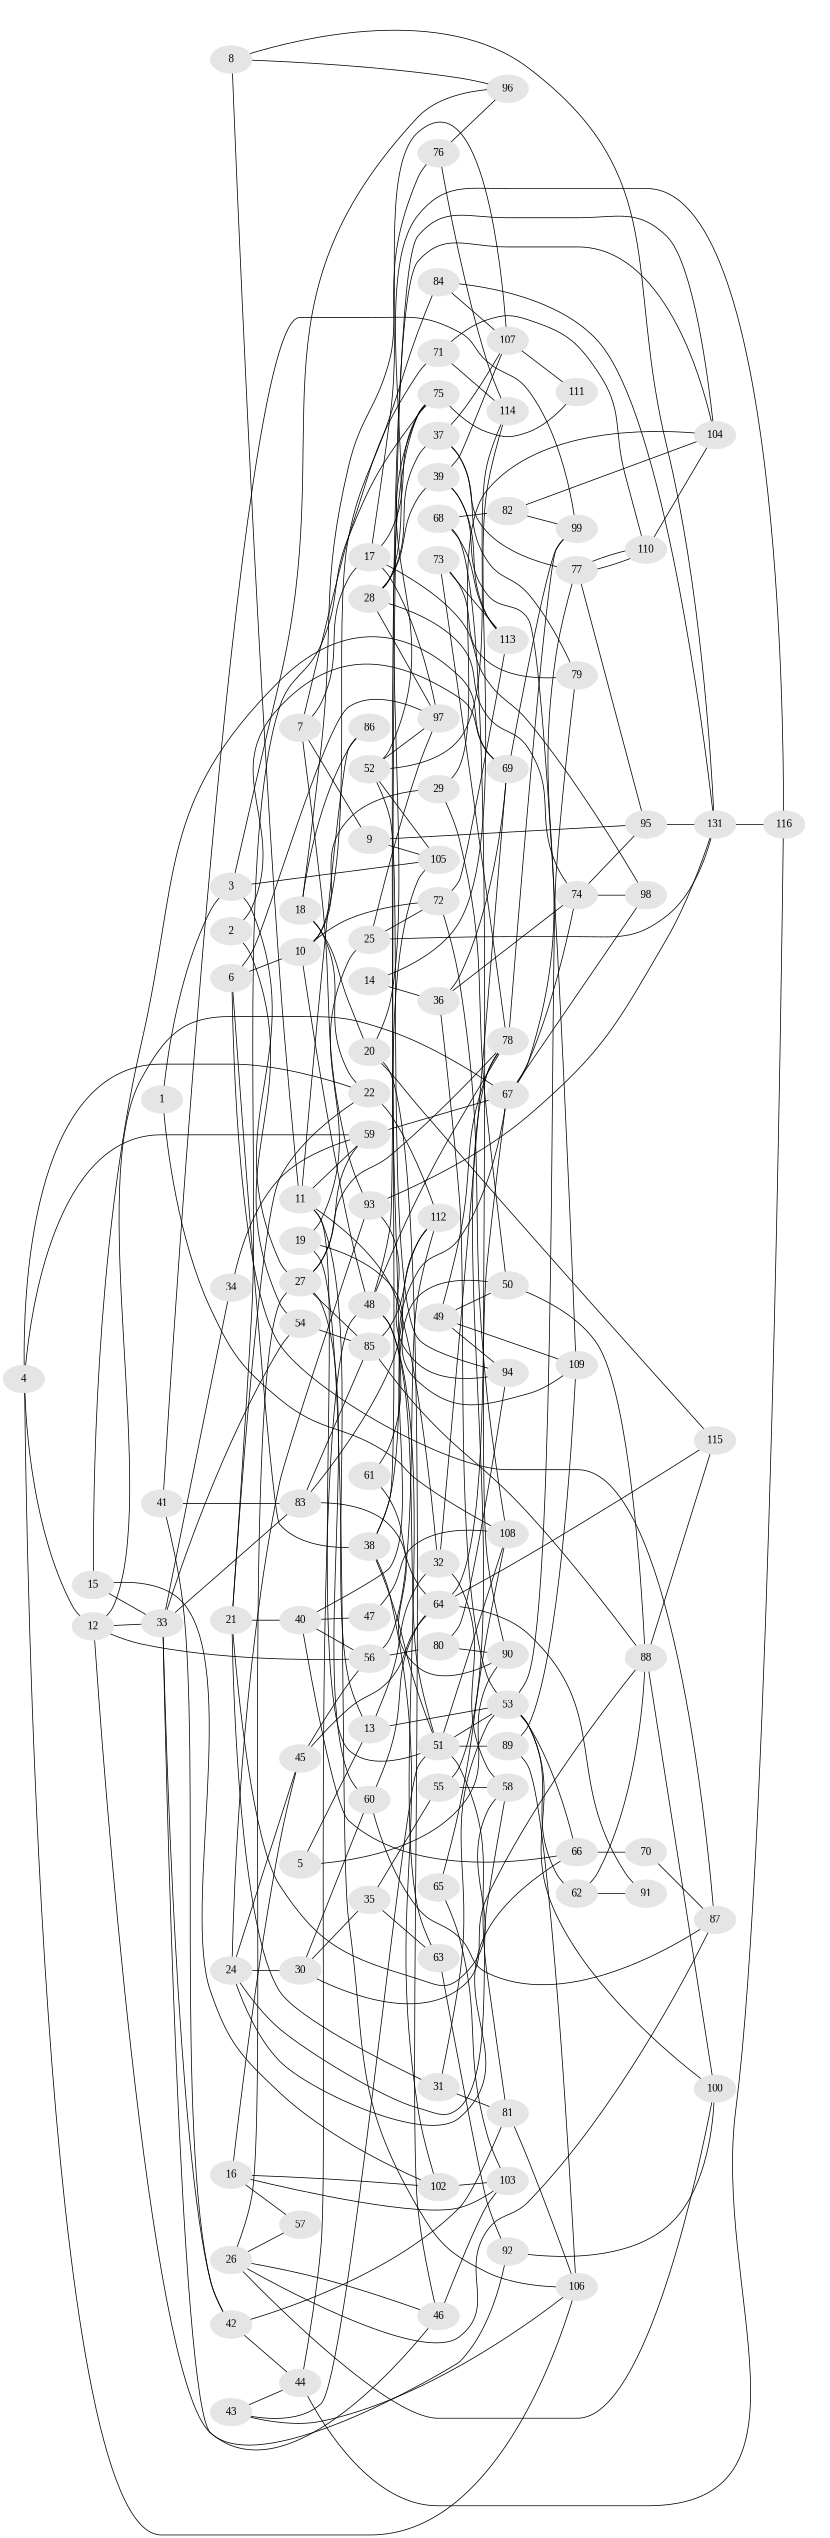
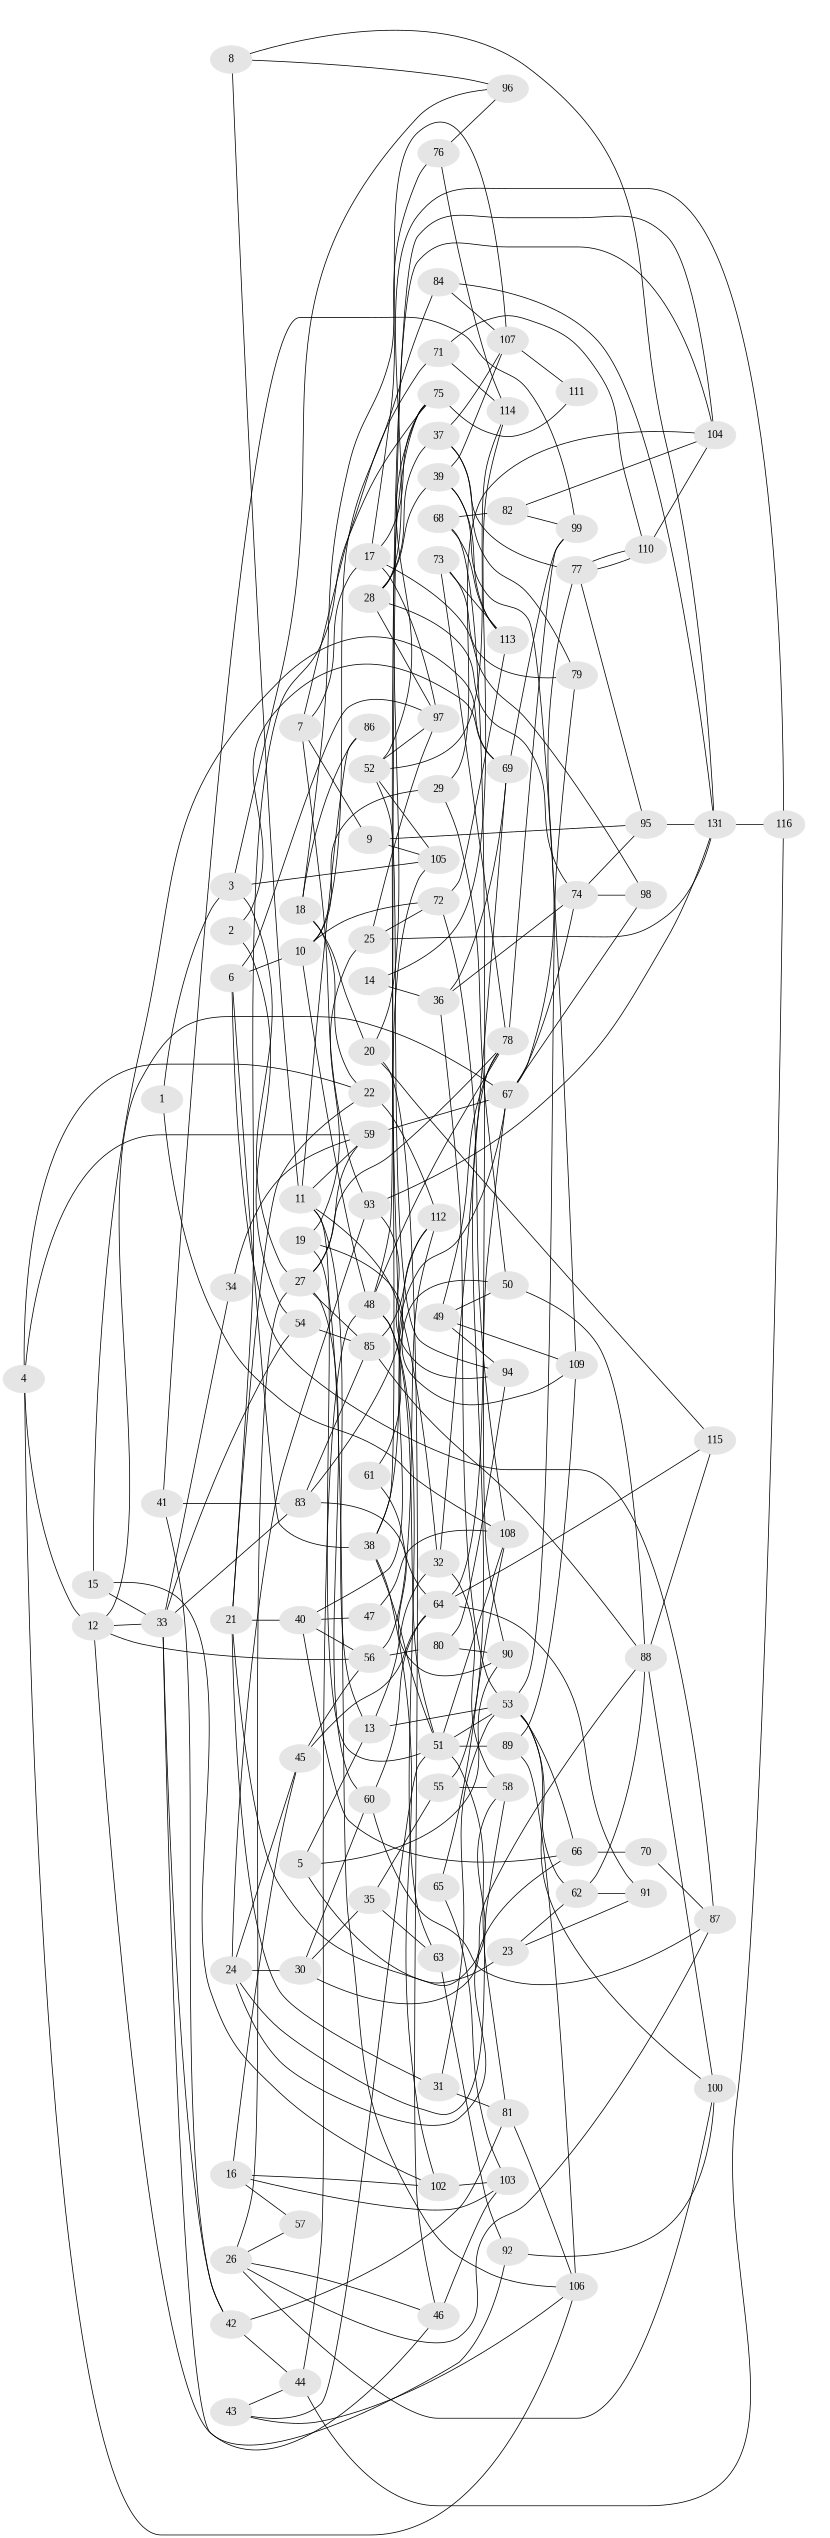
none -> (508, 1952)
